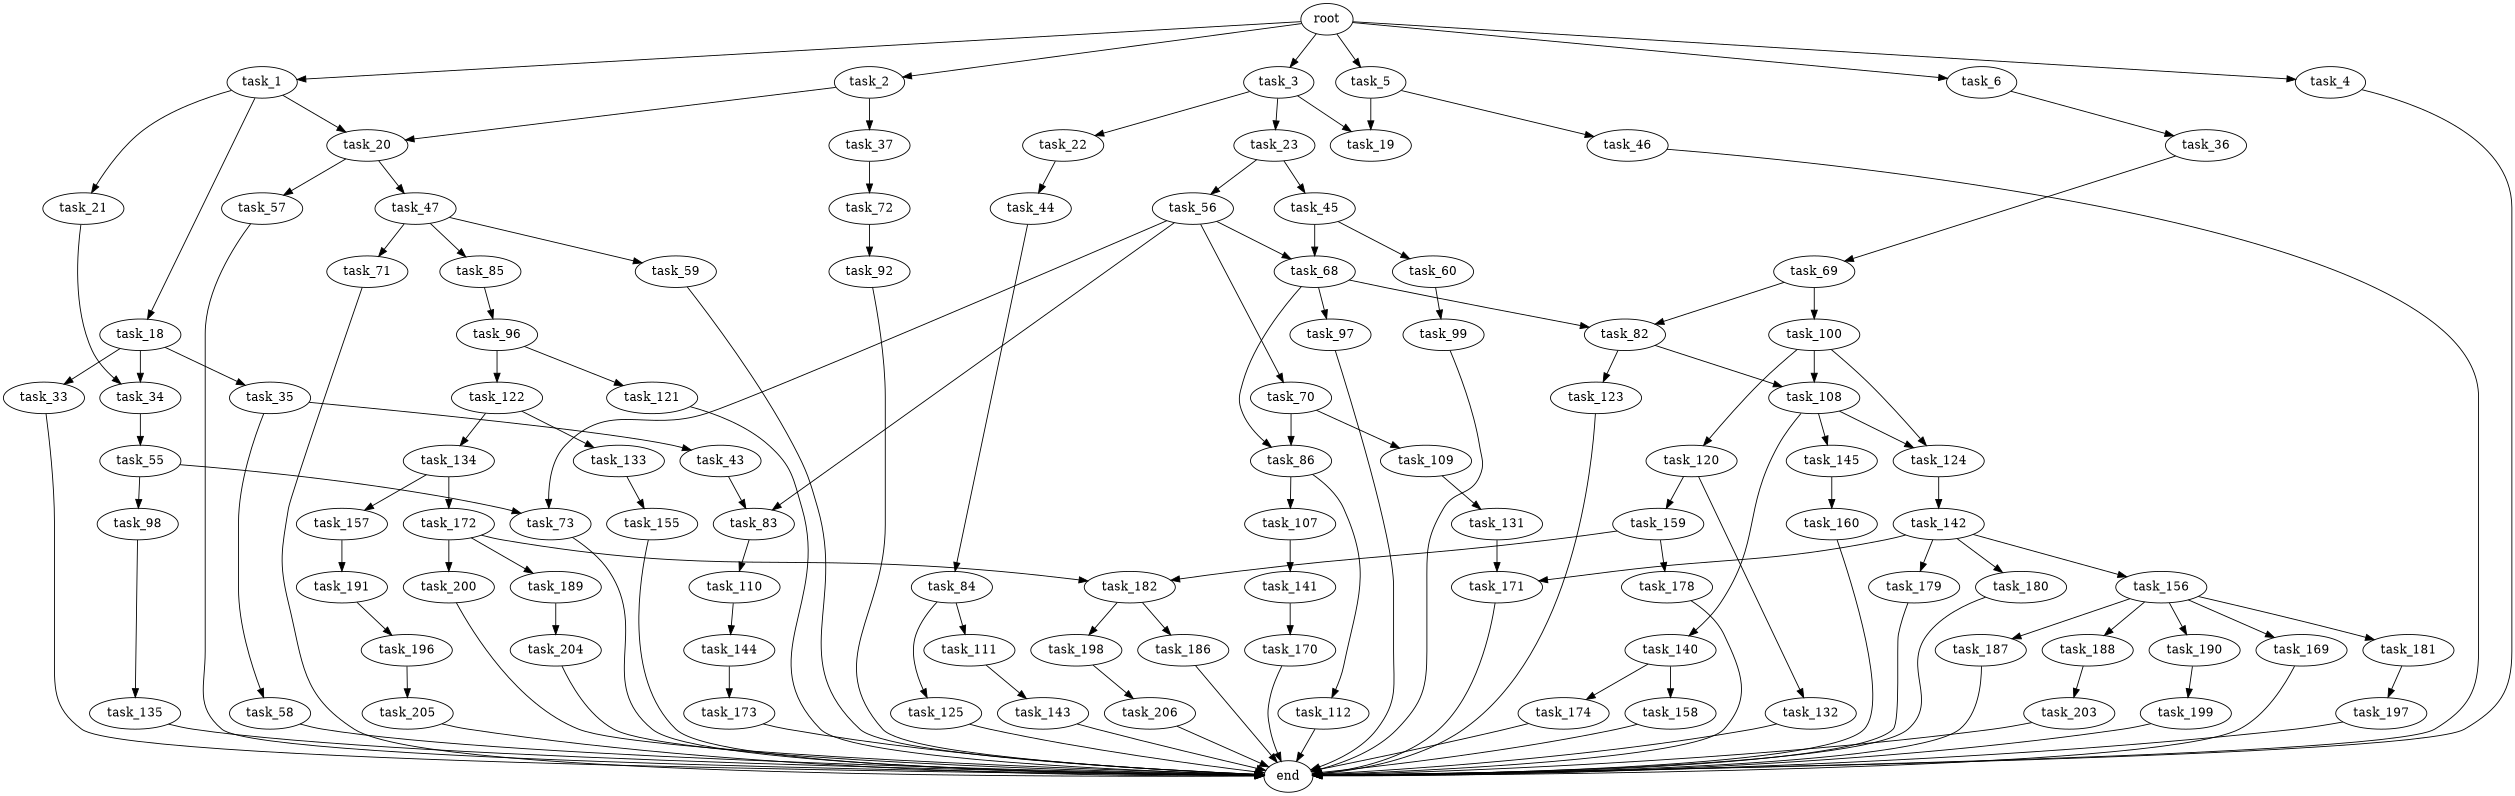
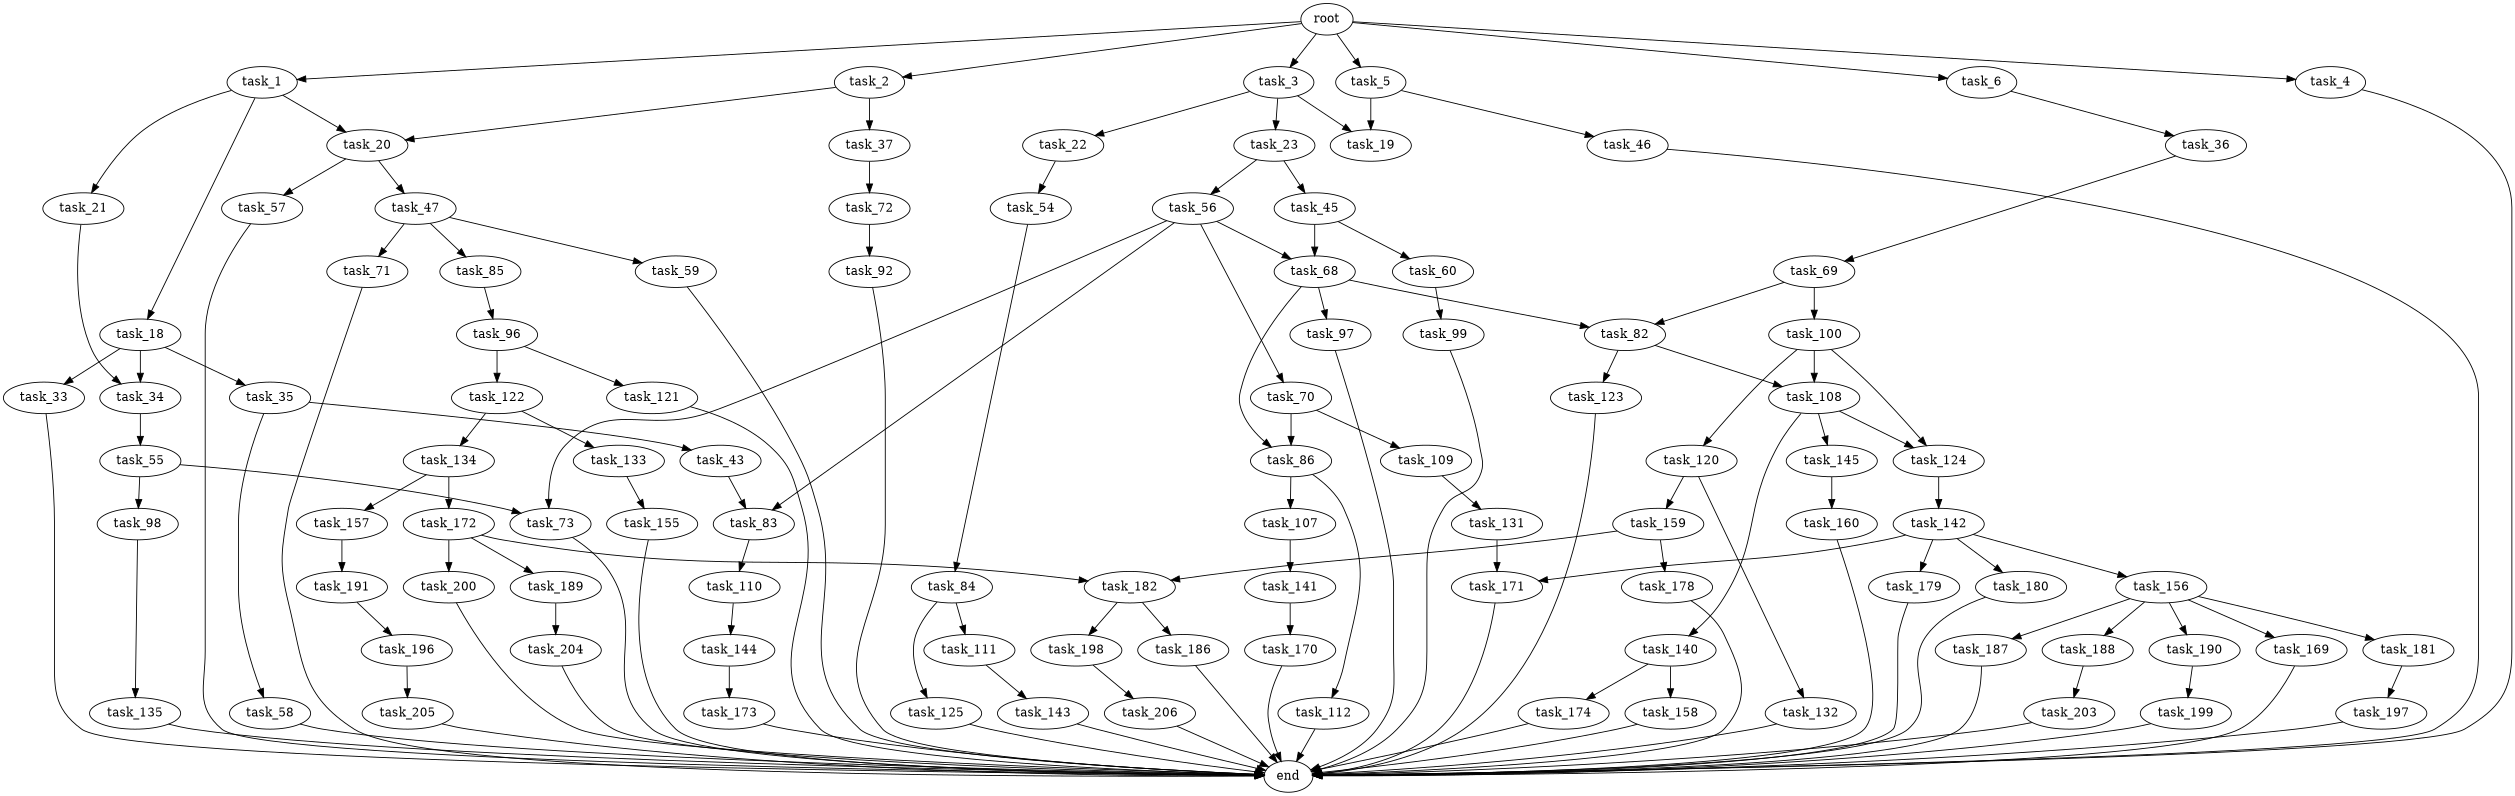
(1031, 209) -> (1031, 209)
